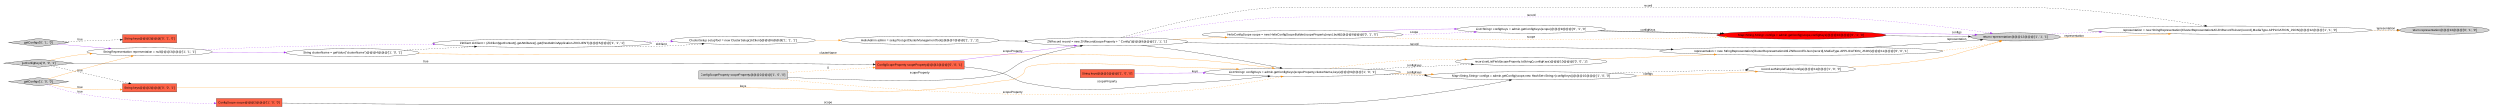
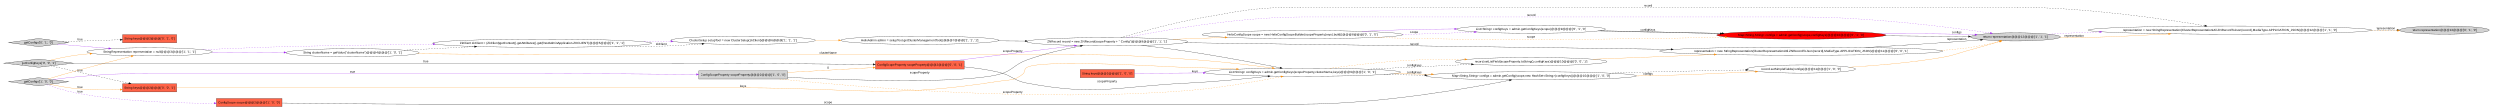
(830, 70) -> (830, 70)
none -> (375, 74)
